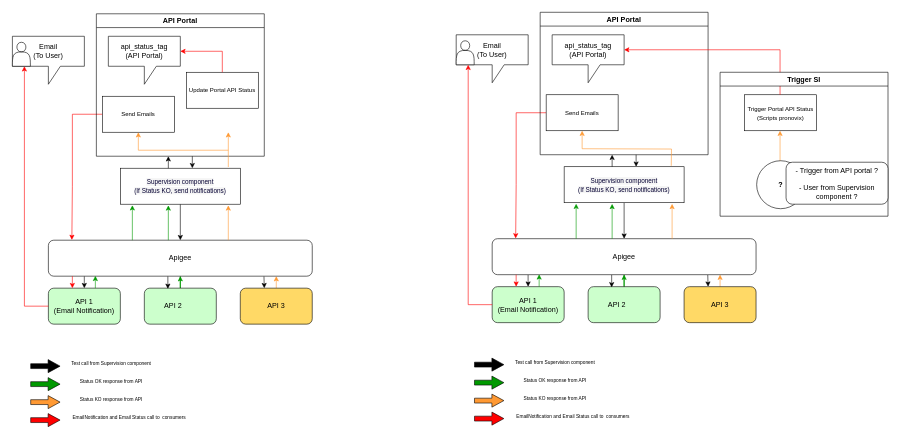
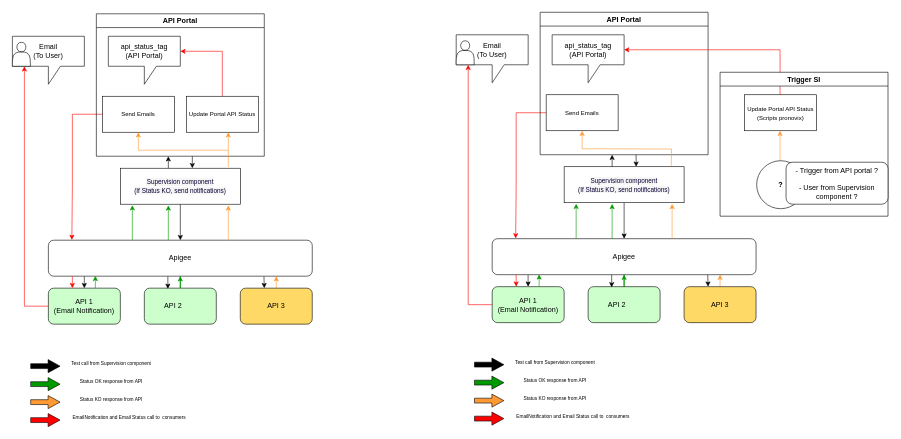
(222, 90) -> (222, 114)
(781, 113) -> (781, 113)
